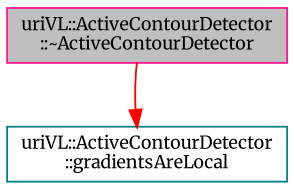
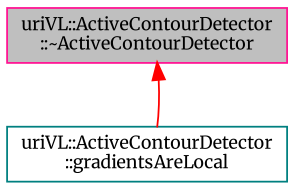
(135, 86) -> (159, 104)
